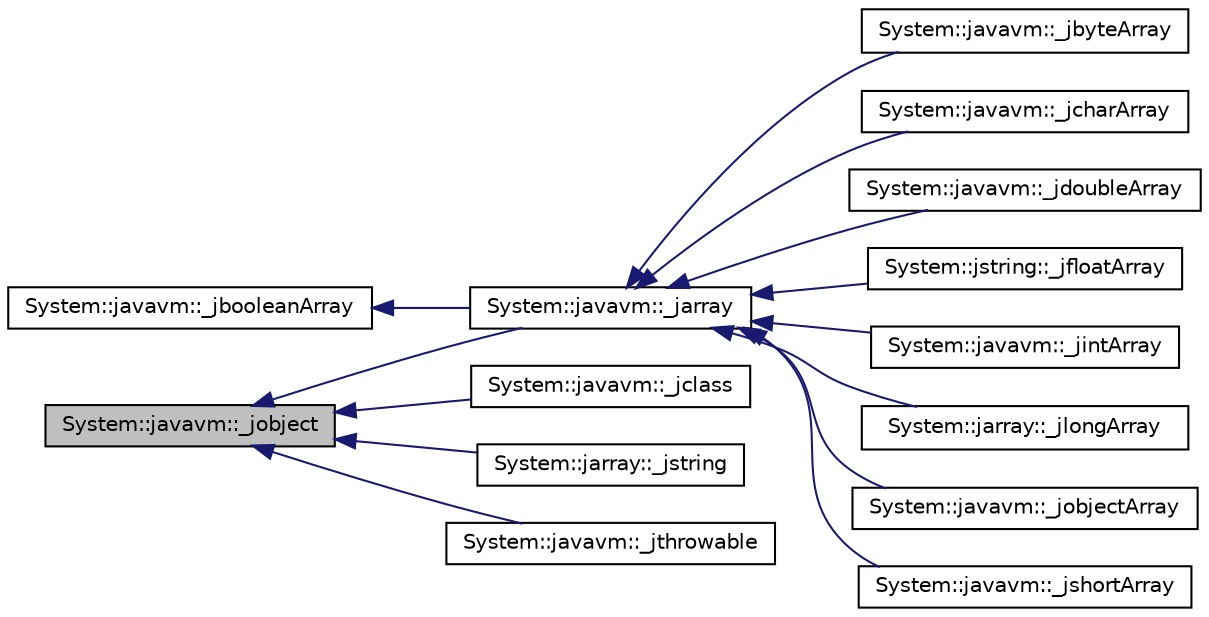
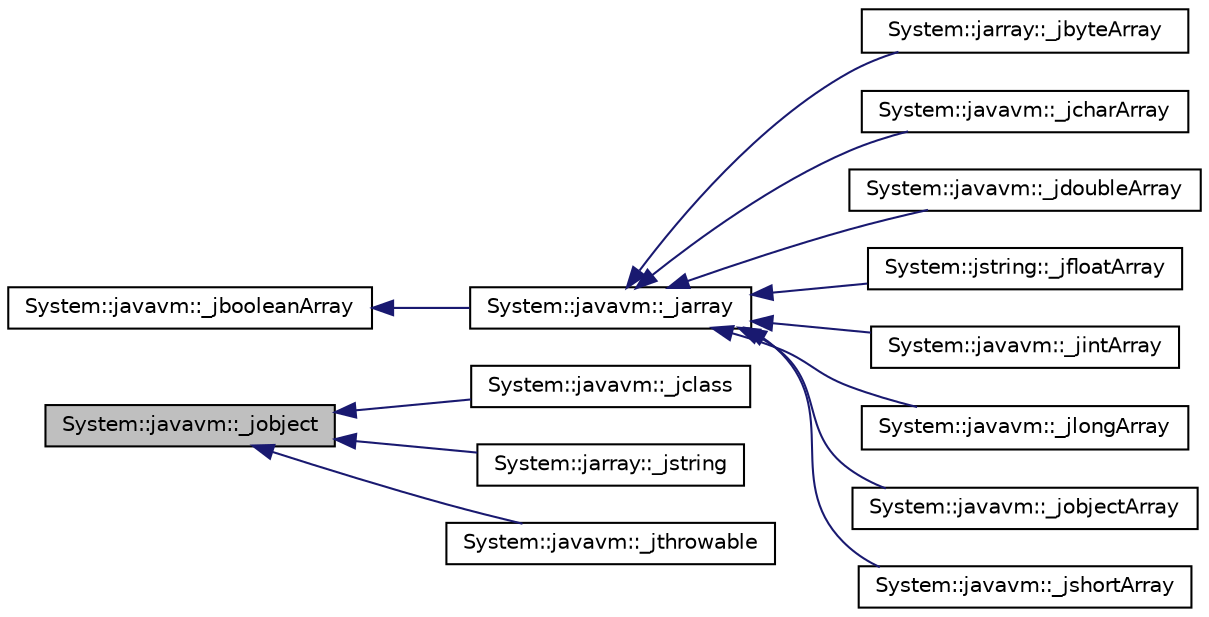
(1025, 31) -> (1025, 31)
(397, 361) -> none
(1025, 428) -> (1025, 428)
